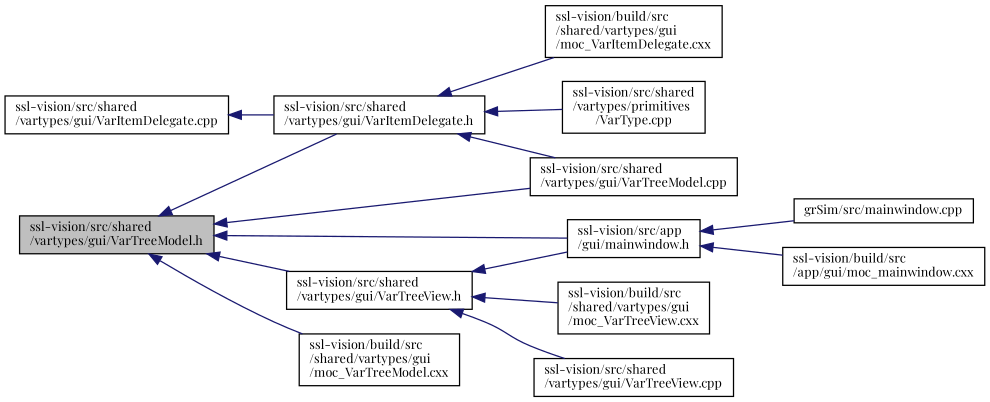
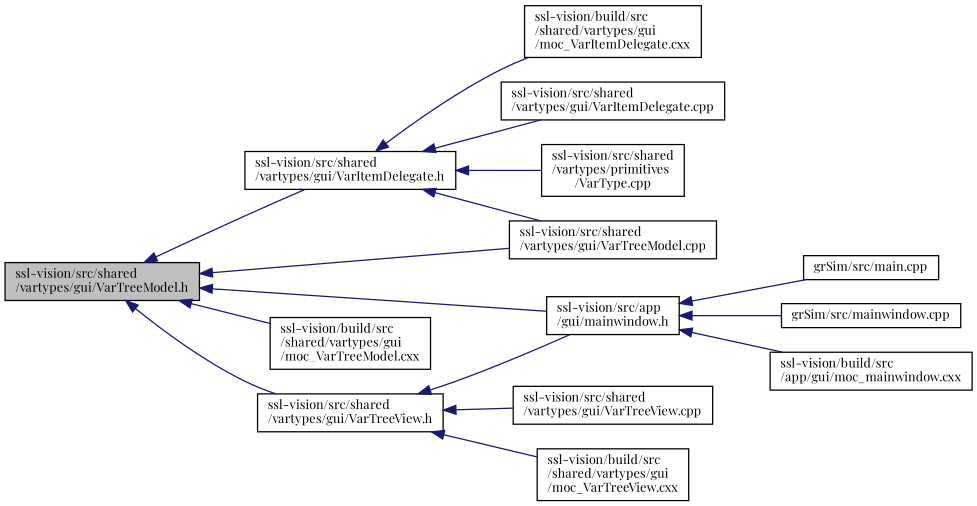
(258, 115) -> (488, 134)
none -> (871, 268)
